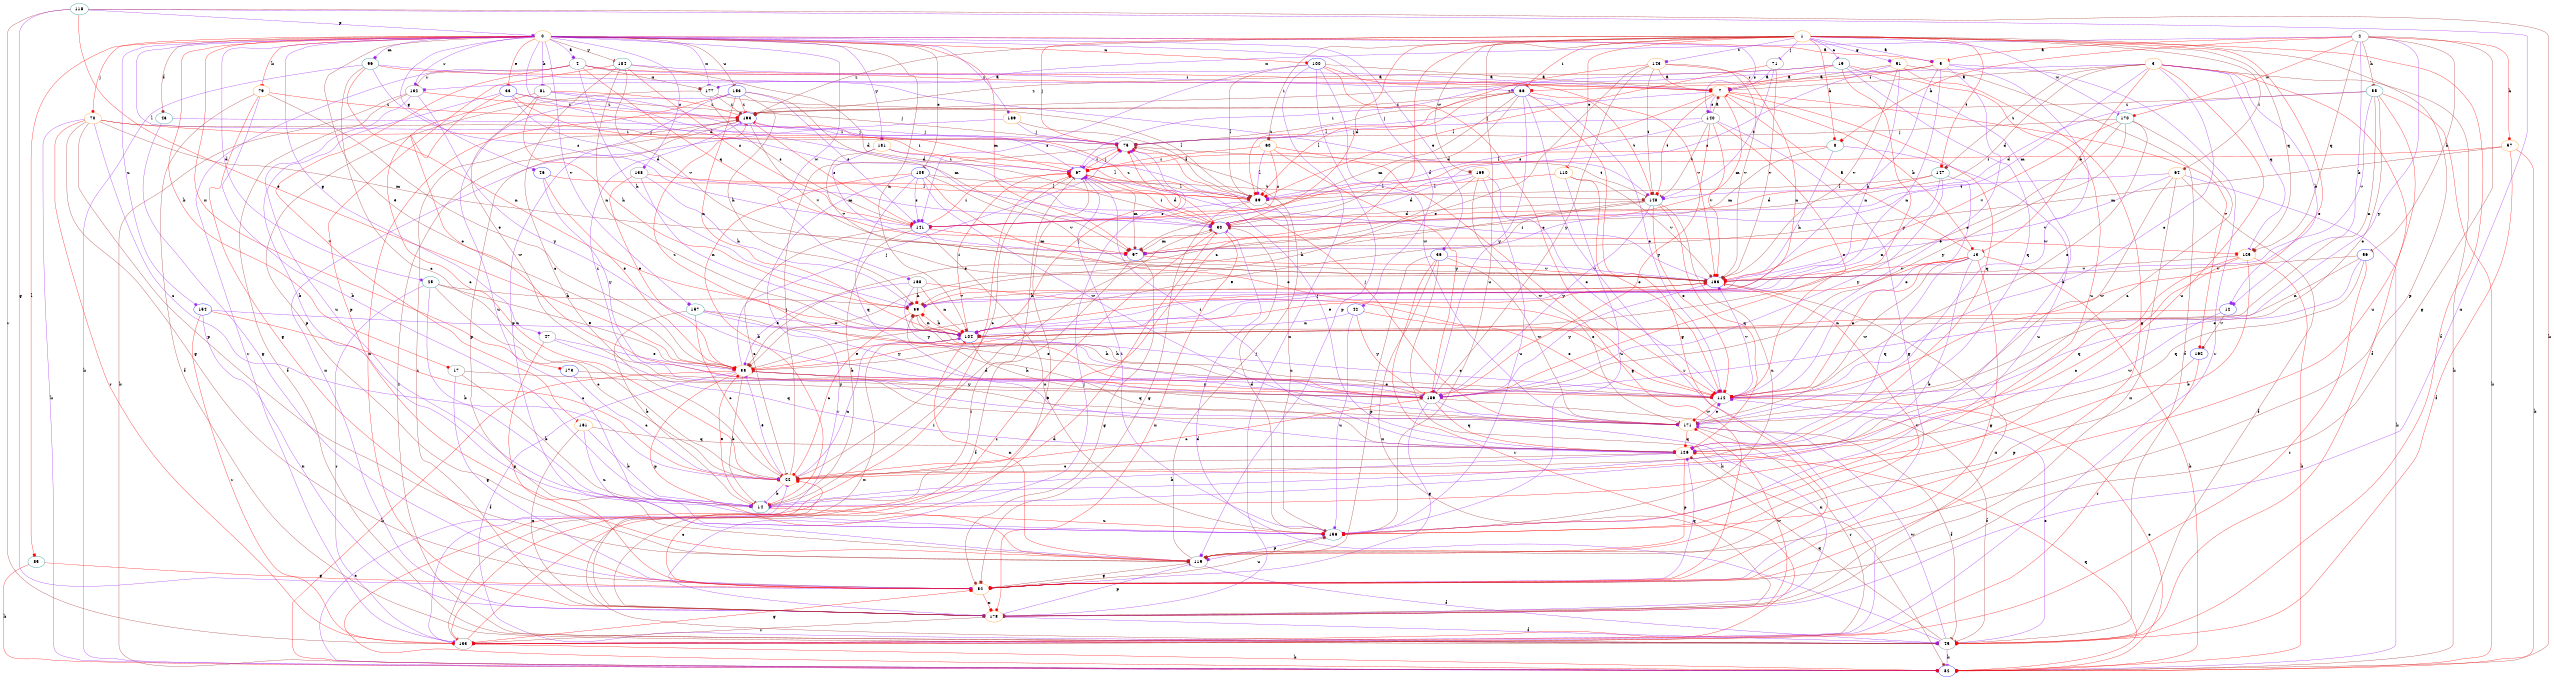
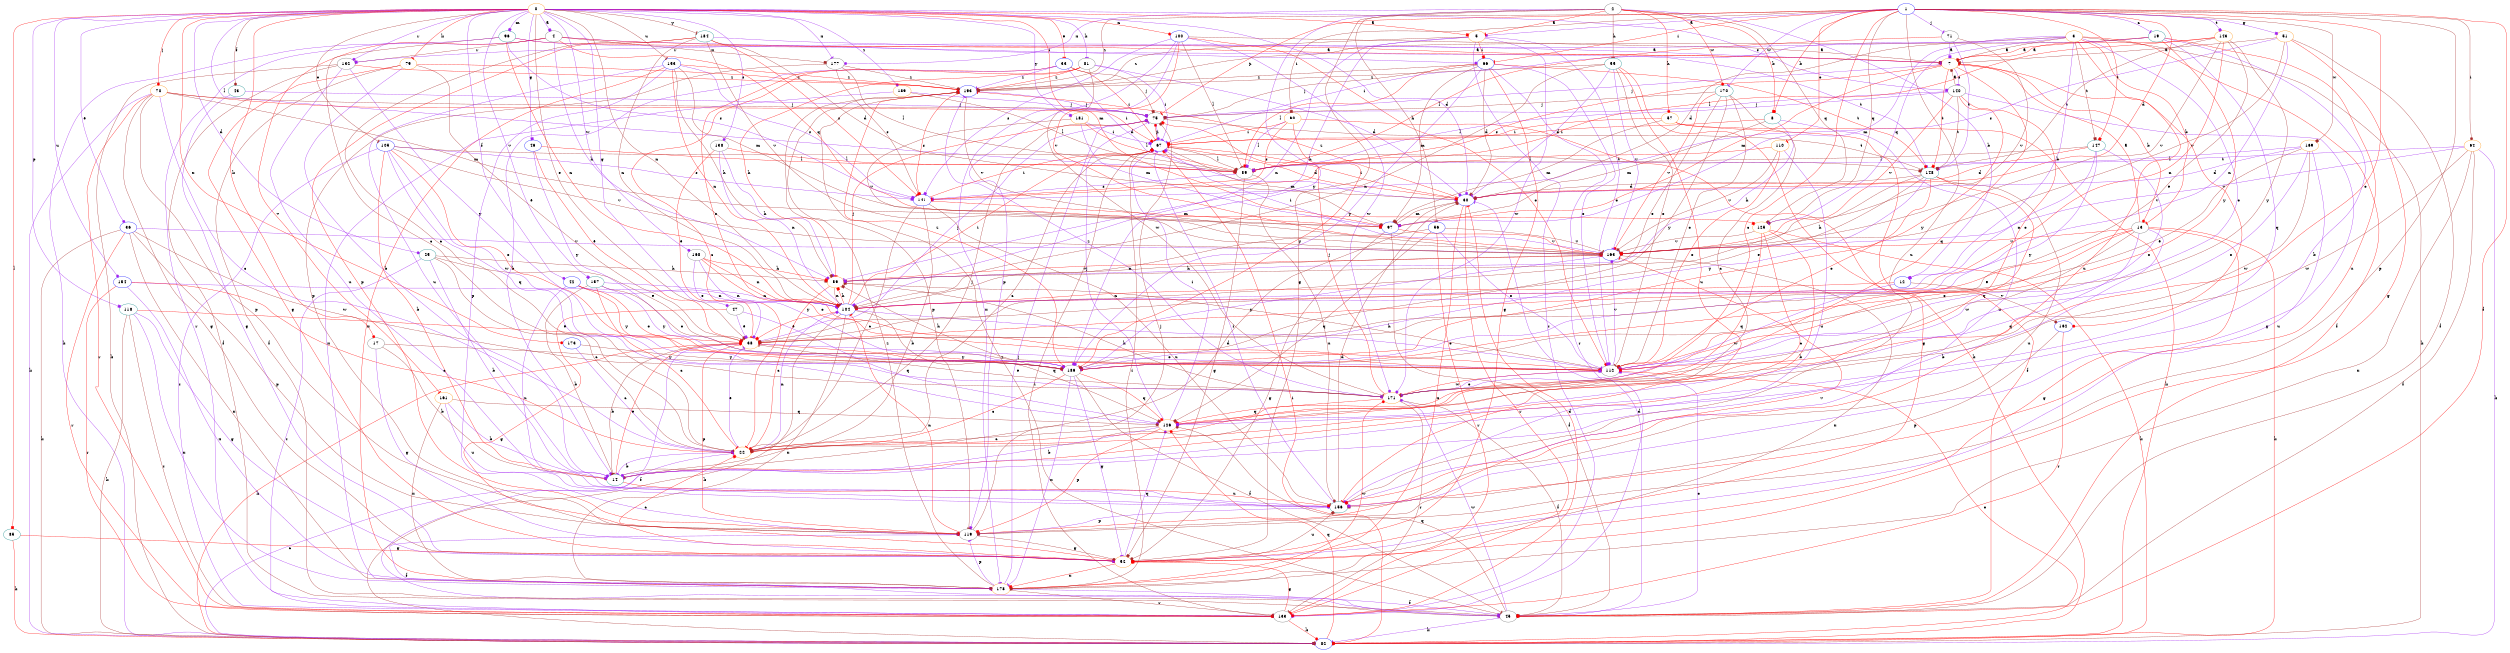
(310, 23) -> (40, 25)
(1802, 36) -> (1906, 9)
none -> (533, 618)
